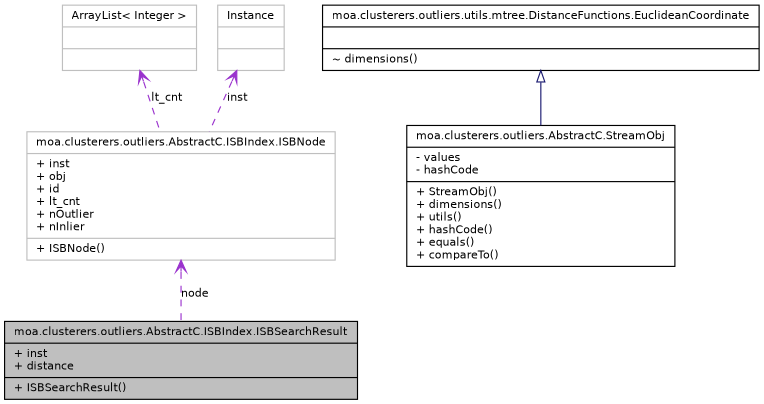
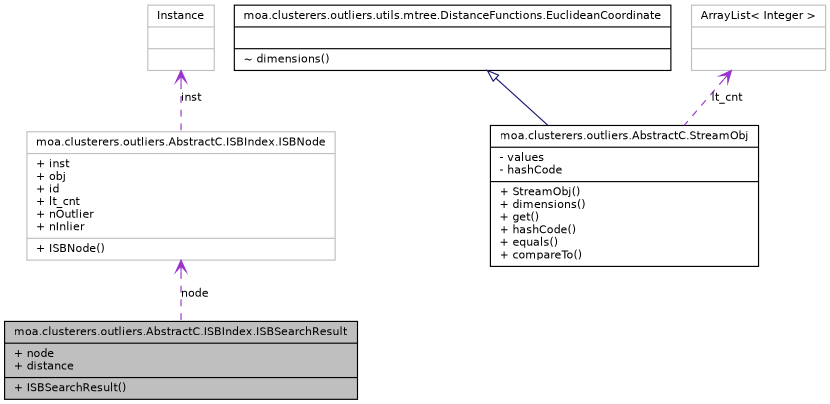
(152, 107) -> (704, 102)
(439, 217) -> (520, 217)
(31, 353) -> (34, 353)
